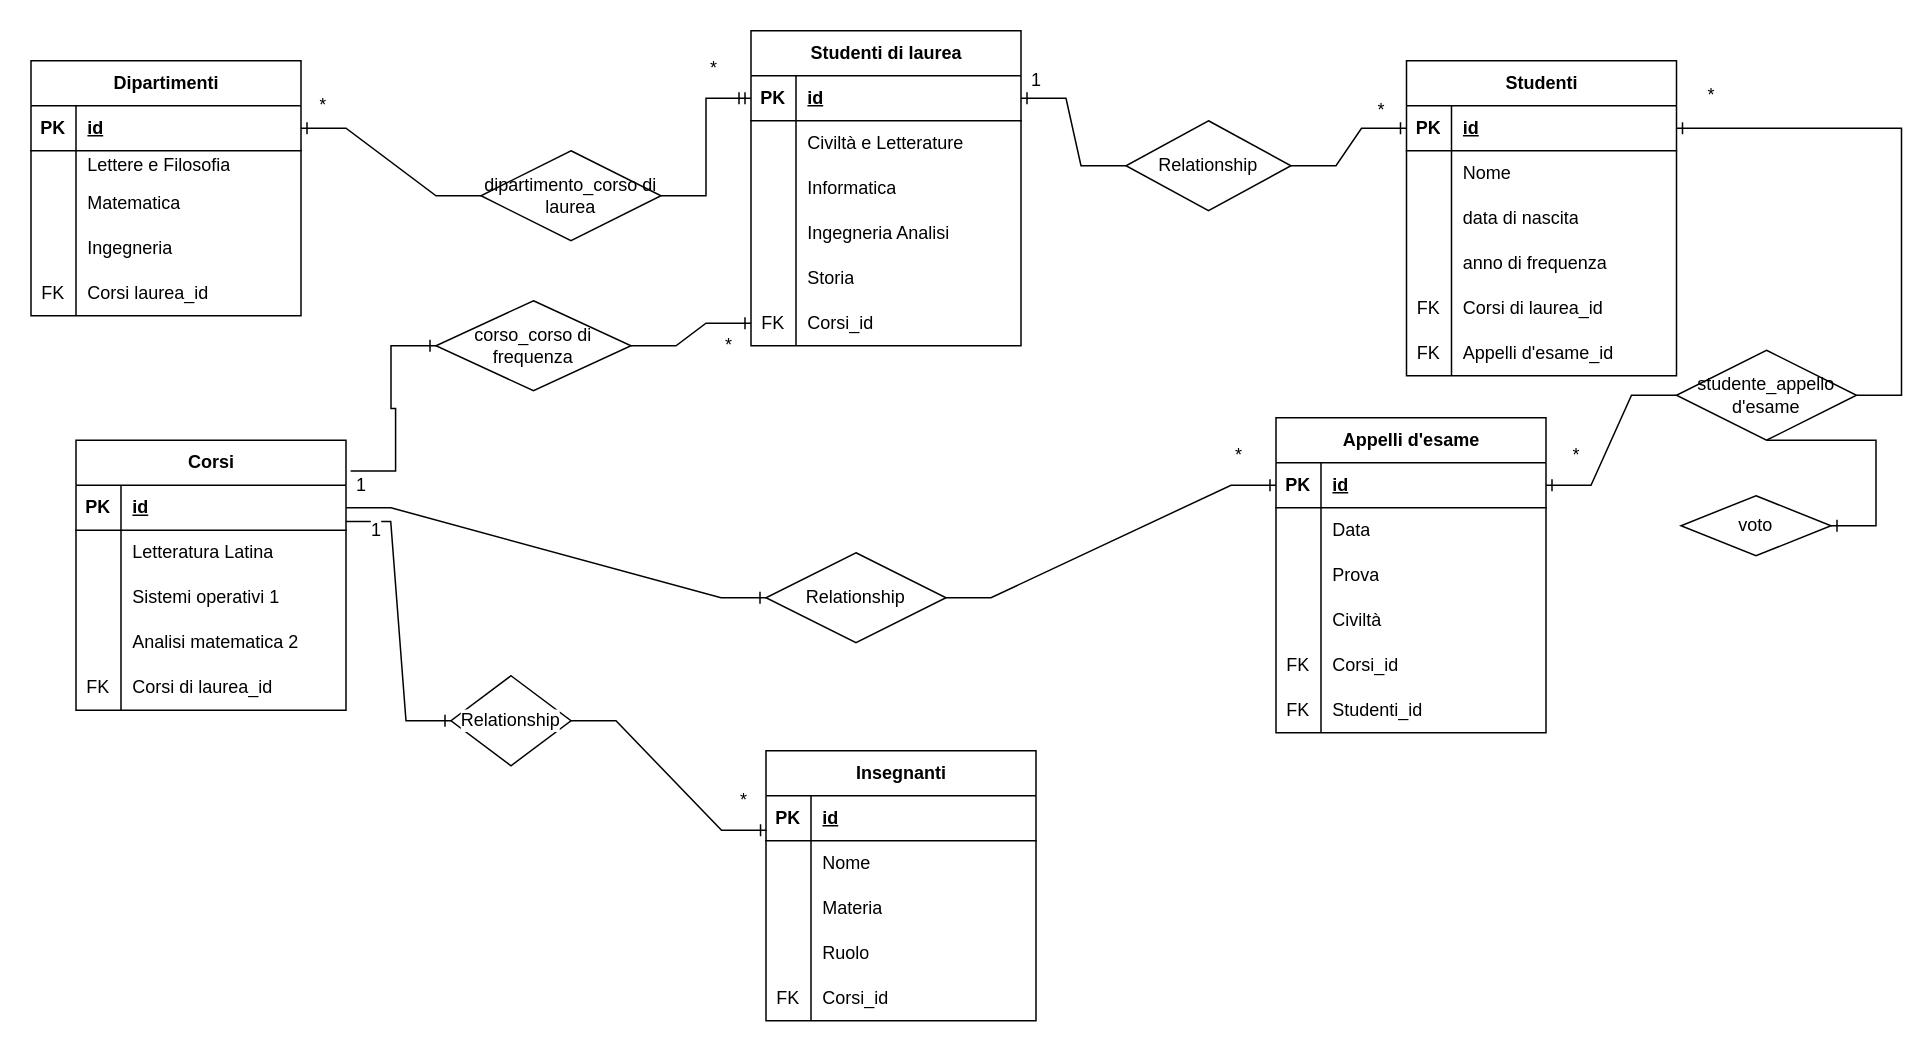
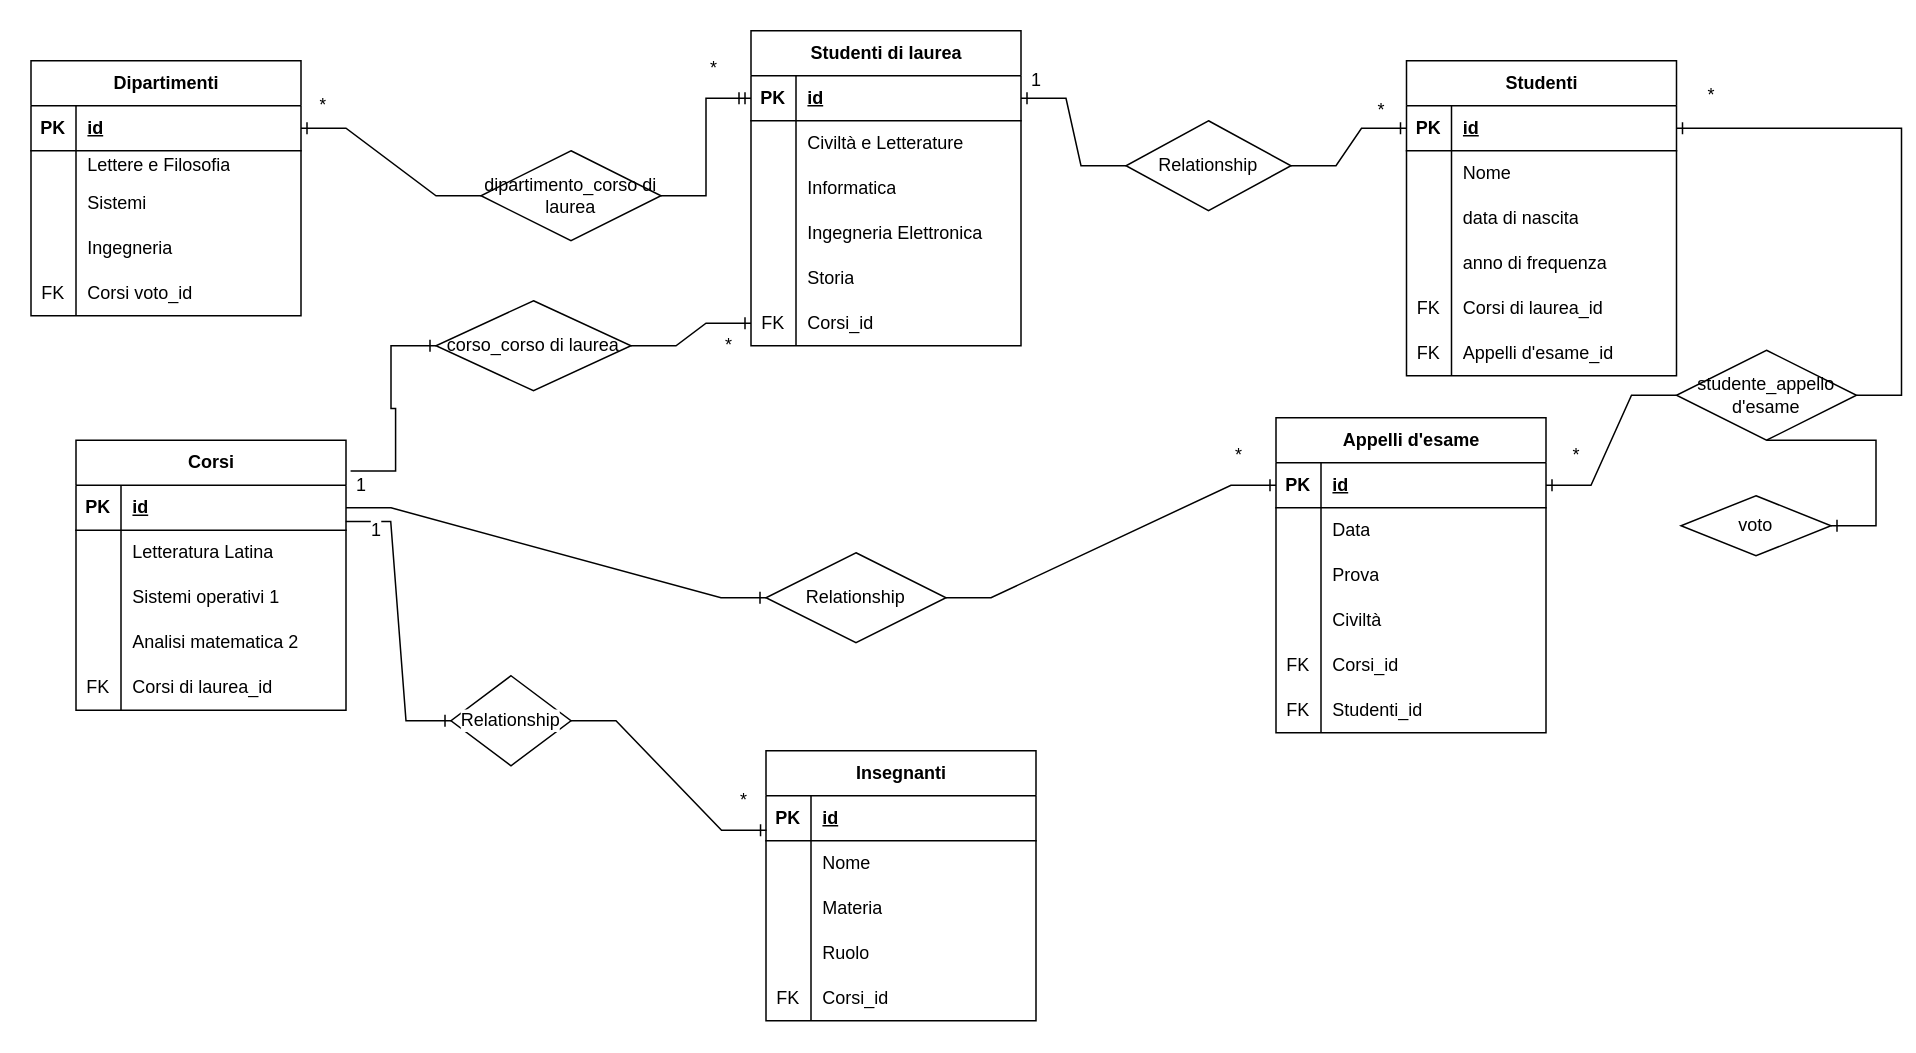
(136, 203) -> (118, 203)
(887, 233) -> (909, 233)
(154, 293) -> (146, 293)
(533, 346) -> (533, 346)
